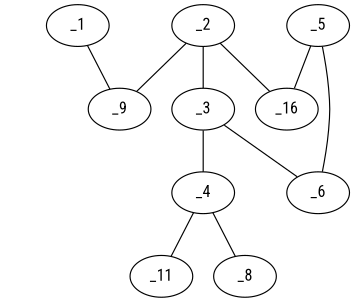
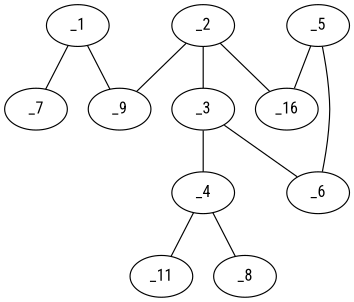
none -> (36, 109)
